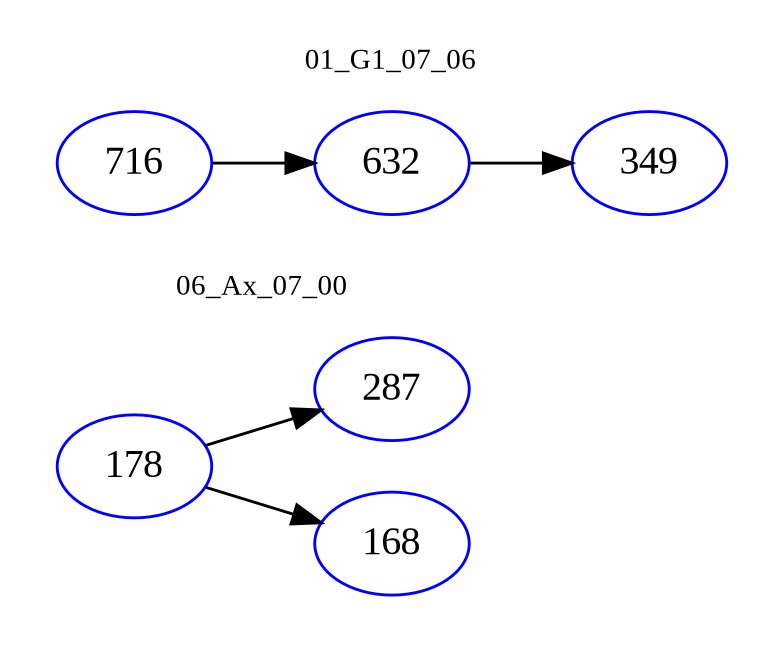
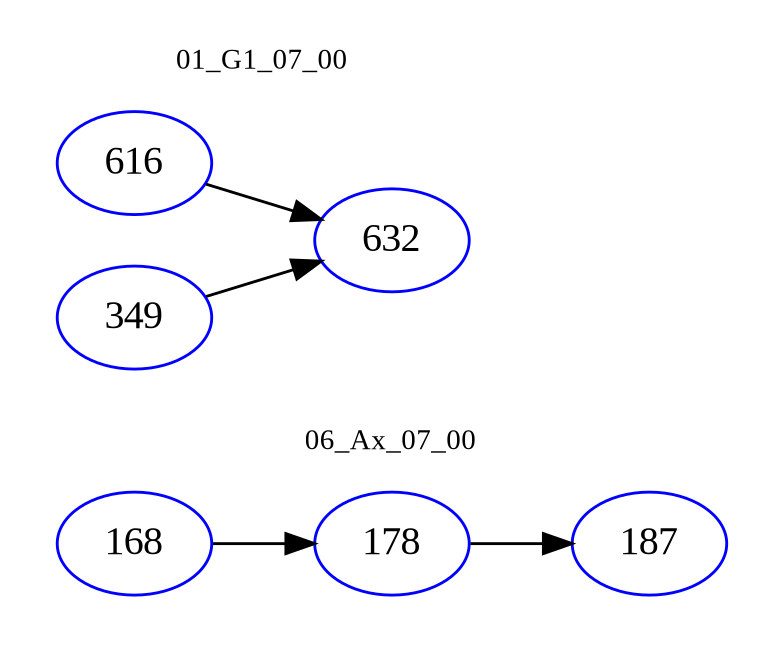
(392, 62) -> (263, 62)
(134, 163) -> (134, 163)
(507, 163) -> (250, 283)
(392, 389) -> (649, 544)
(250, 501) -> (249, 544)
